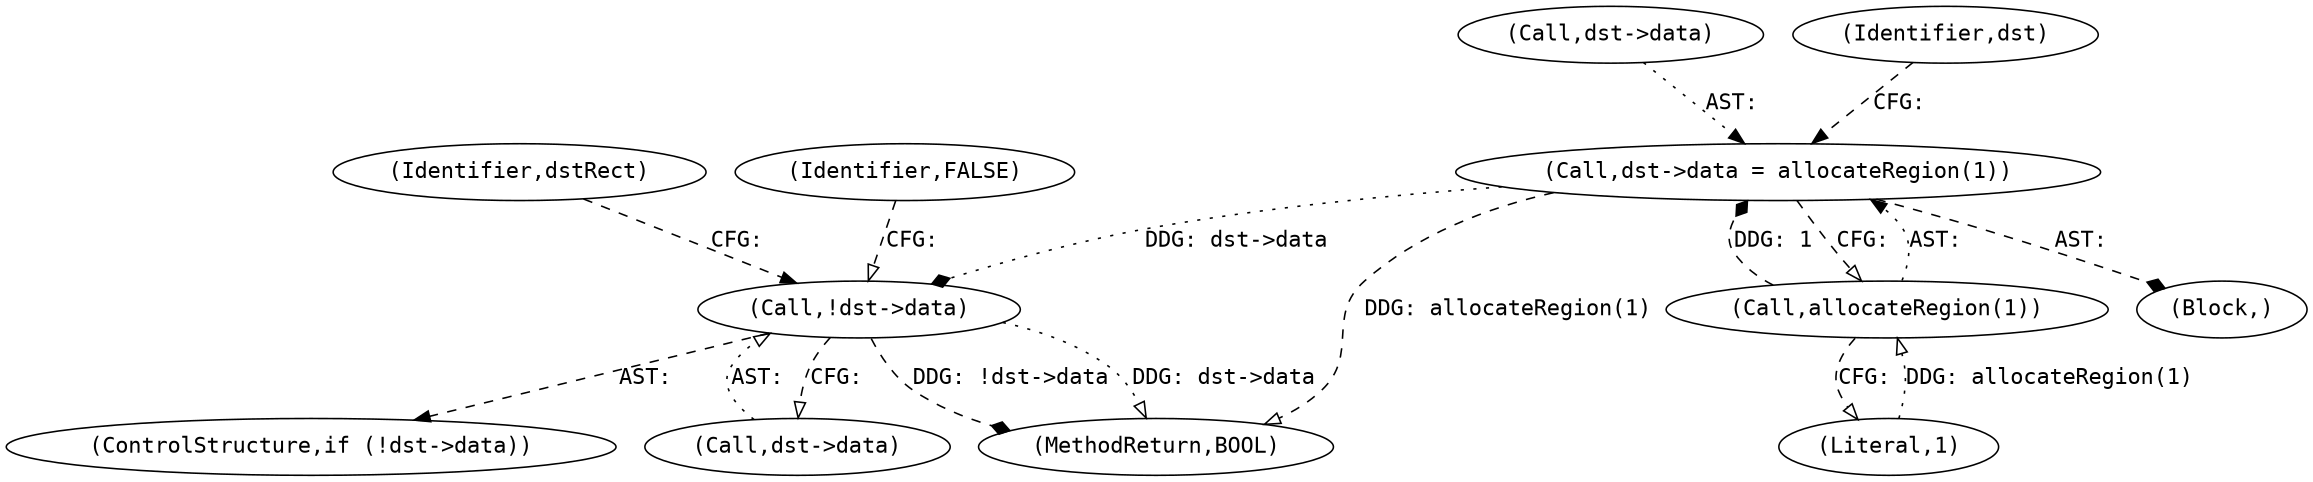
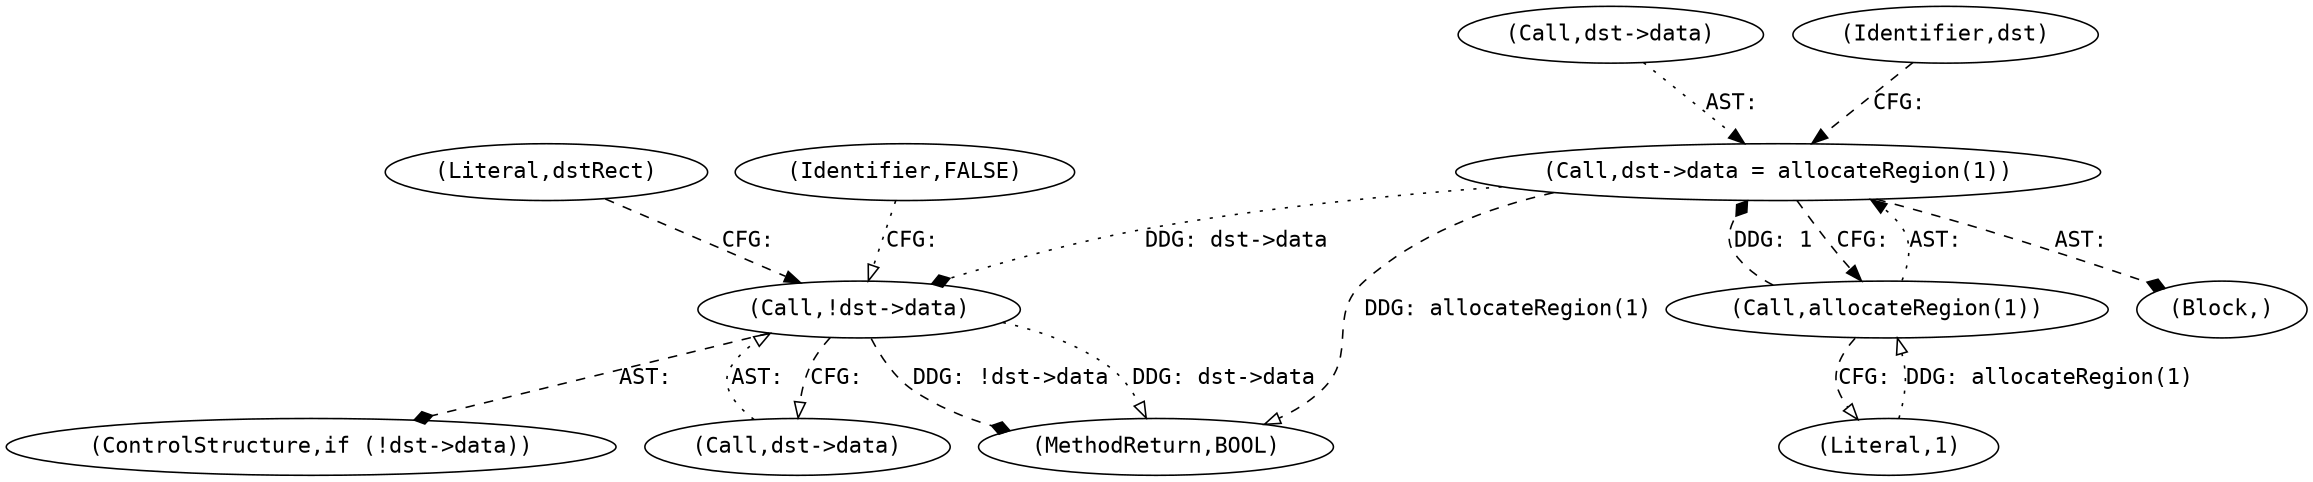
(520, 172) -> (546, 172)
(885, 233) -> (885, 233)
(1823, 235) -> (1823, 235)
(599, 375) -> (601, 374)
